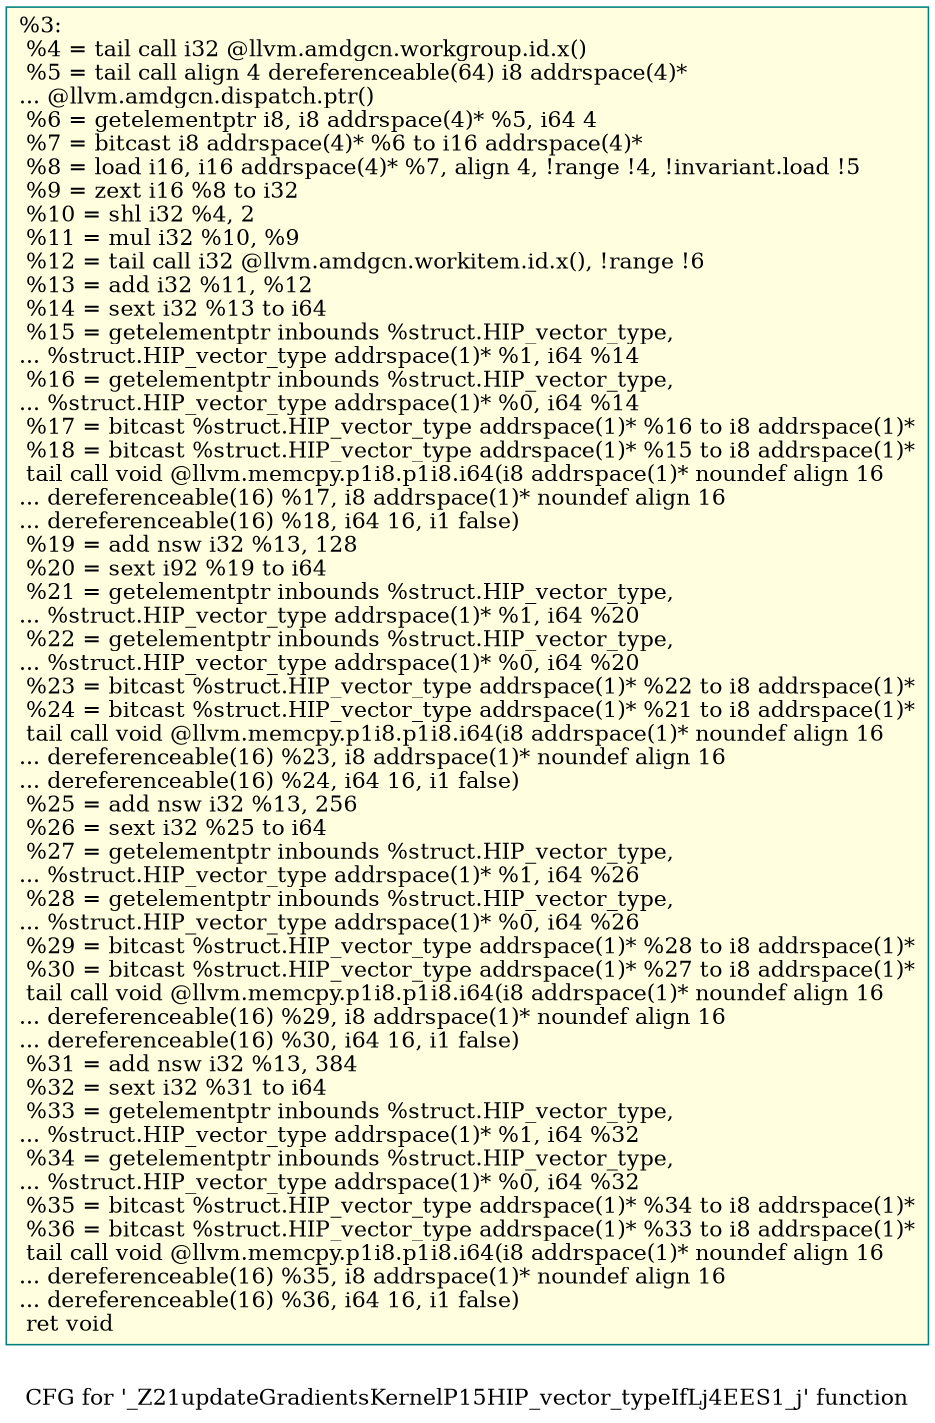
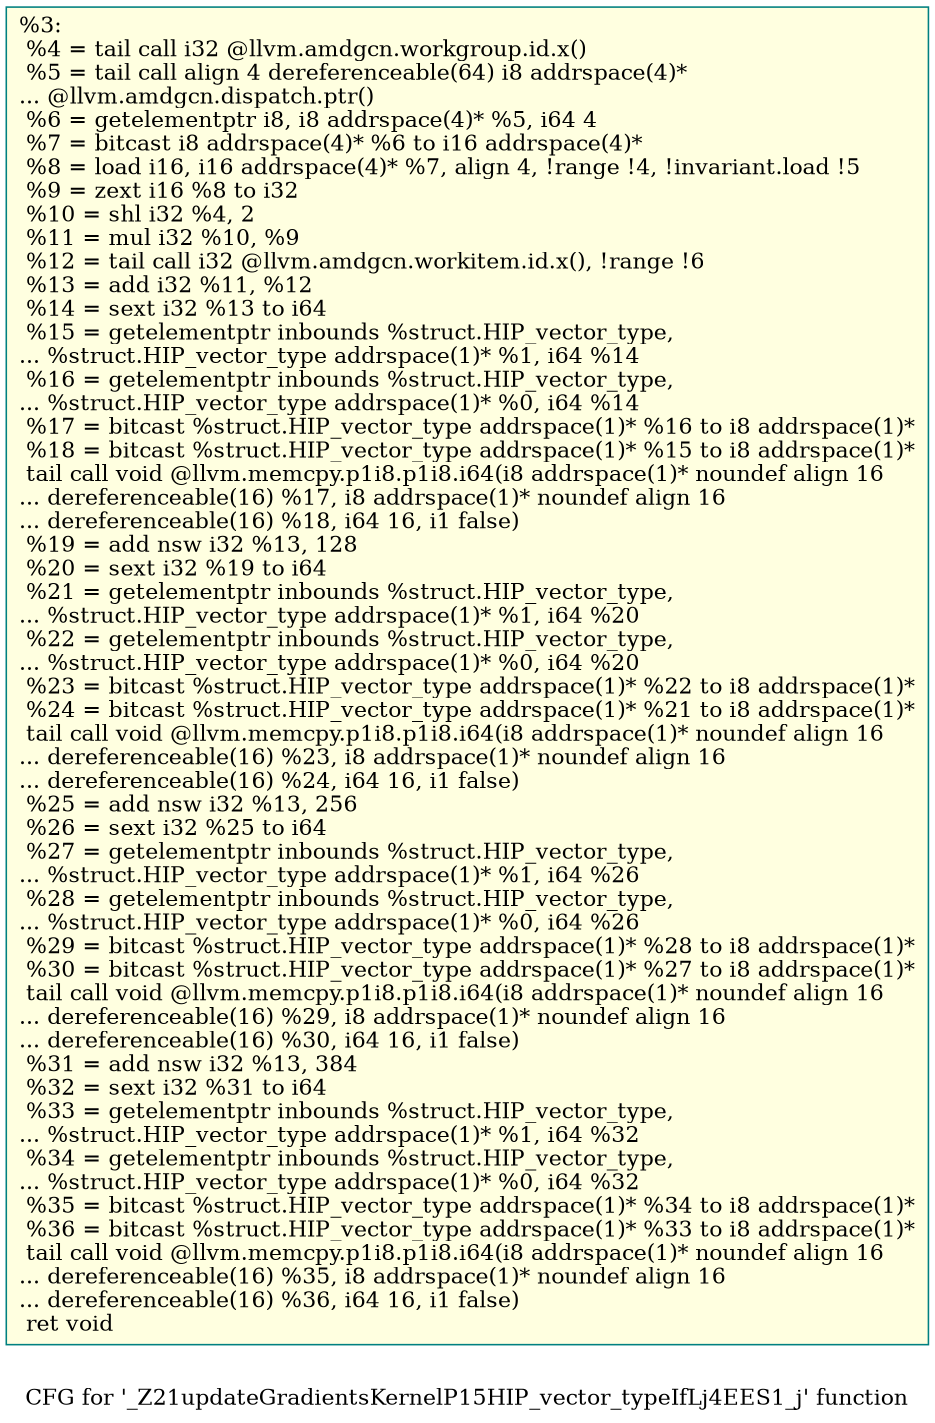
(173, 569) -> (173, 569)
